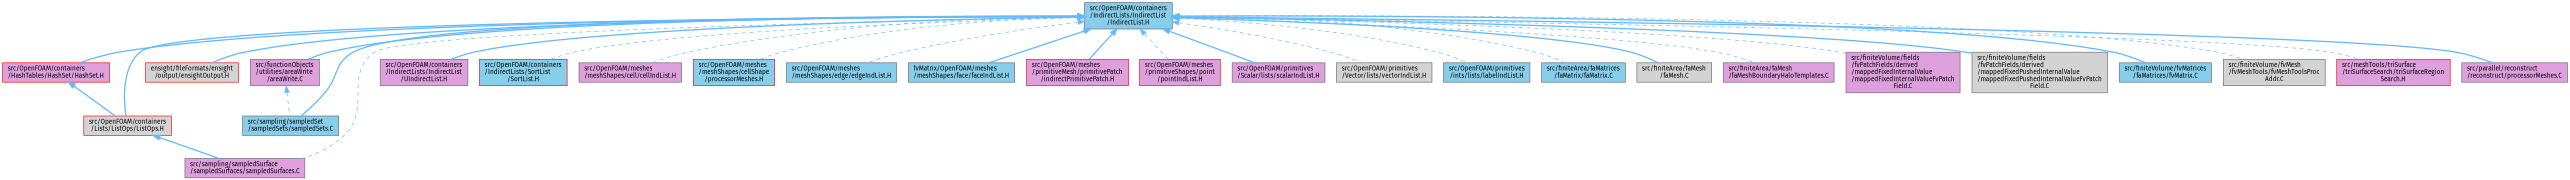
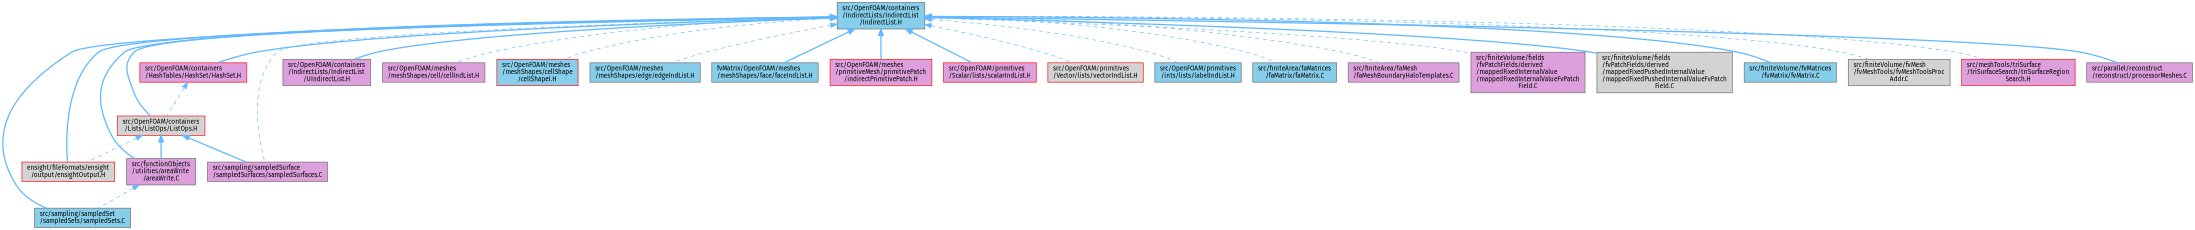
(523, 72) -> none
(734, 72) -> (537, 72)
(1180, 72) -> none
(1279, 72) -> (990, 72)
(1384, 72) -> (1096, 72)
(1674, 72) -> none
(2165, 72) -> (1790, 72)
(94, 101) -> (176, 102)
none -> (112, 150)
none -> (161, 150)
